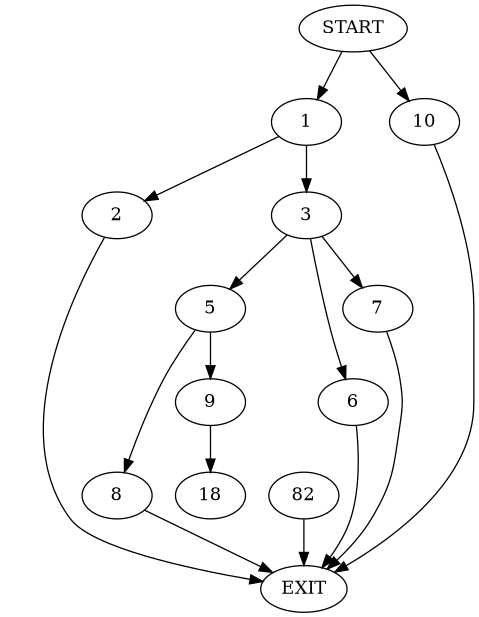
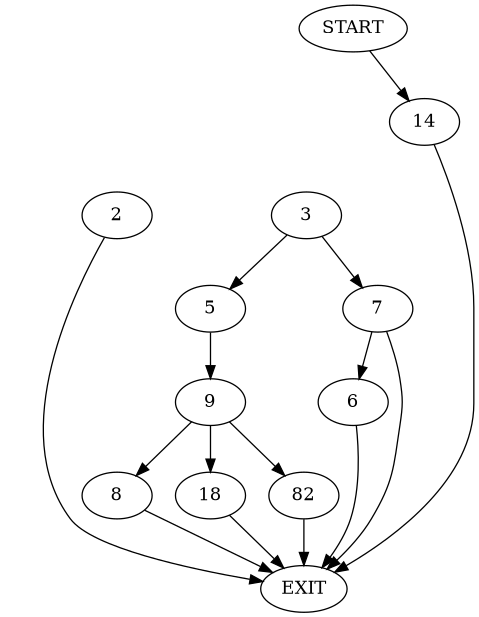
(306, 122) -> none
(425, 122) -> (425, 122)
(324, 303) -> (367, 349)
(157, 393) -> (169, 444)
none -> (252, 444)
none -> (252, 537)
